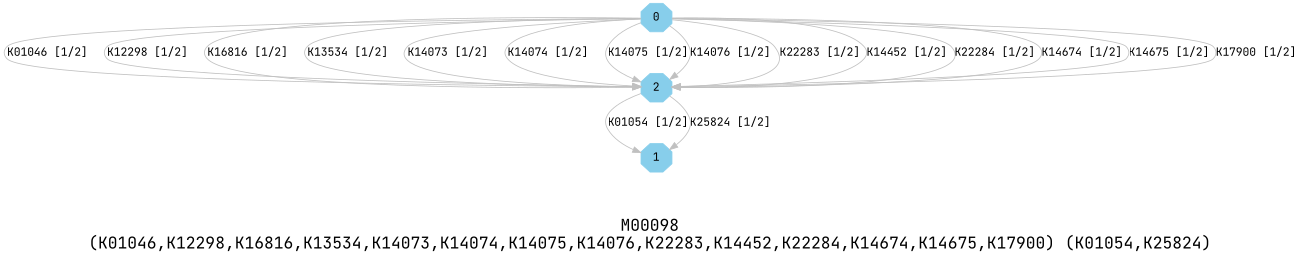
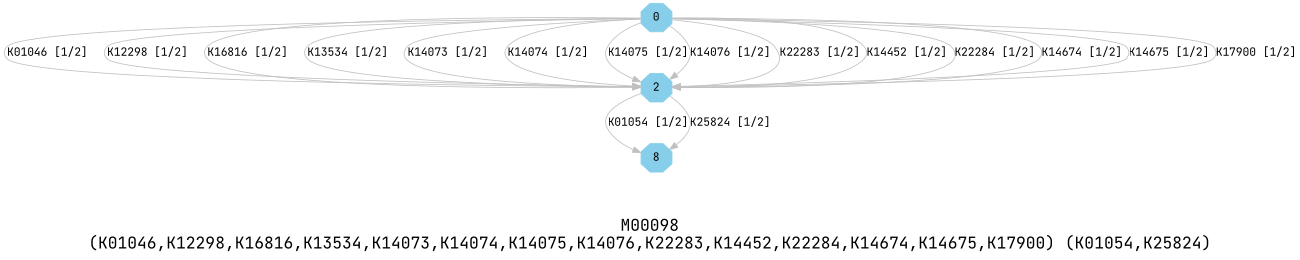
(656, 158) -> (656, 158)
